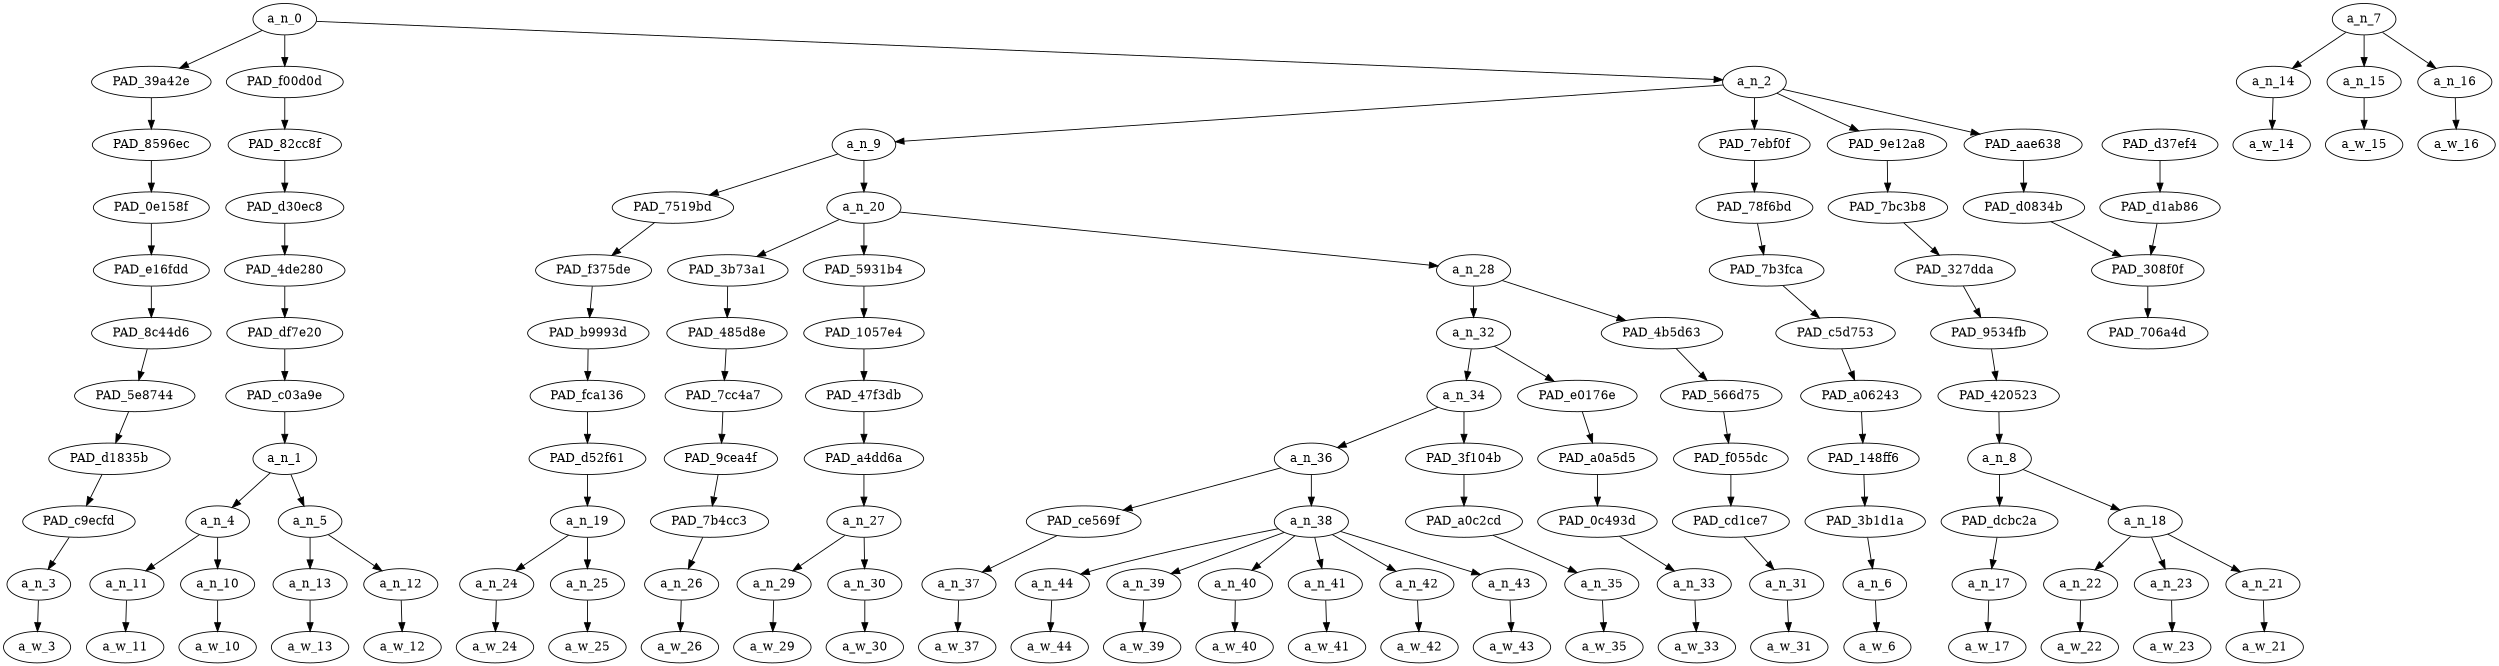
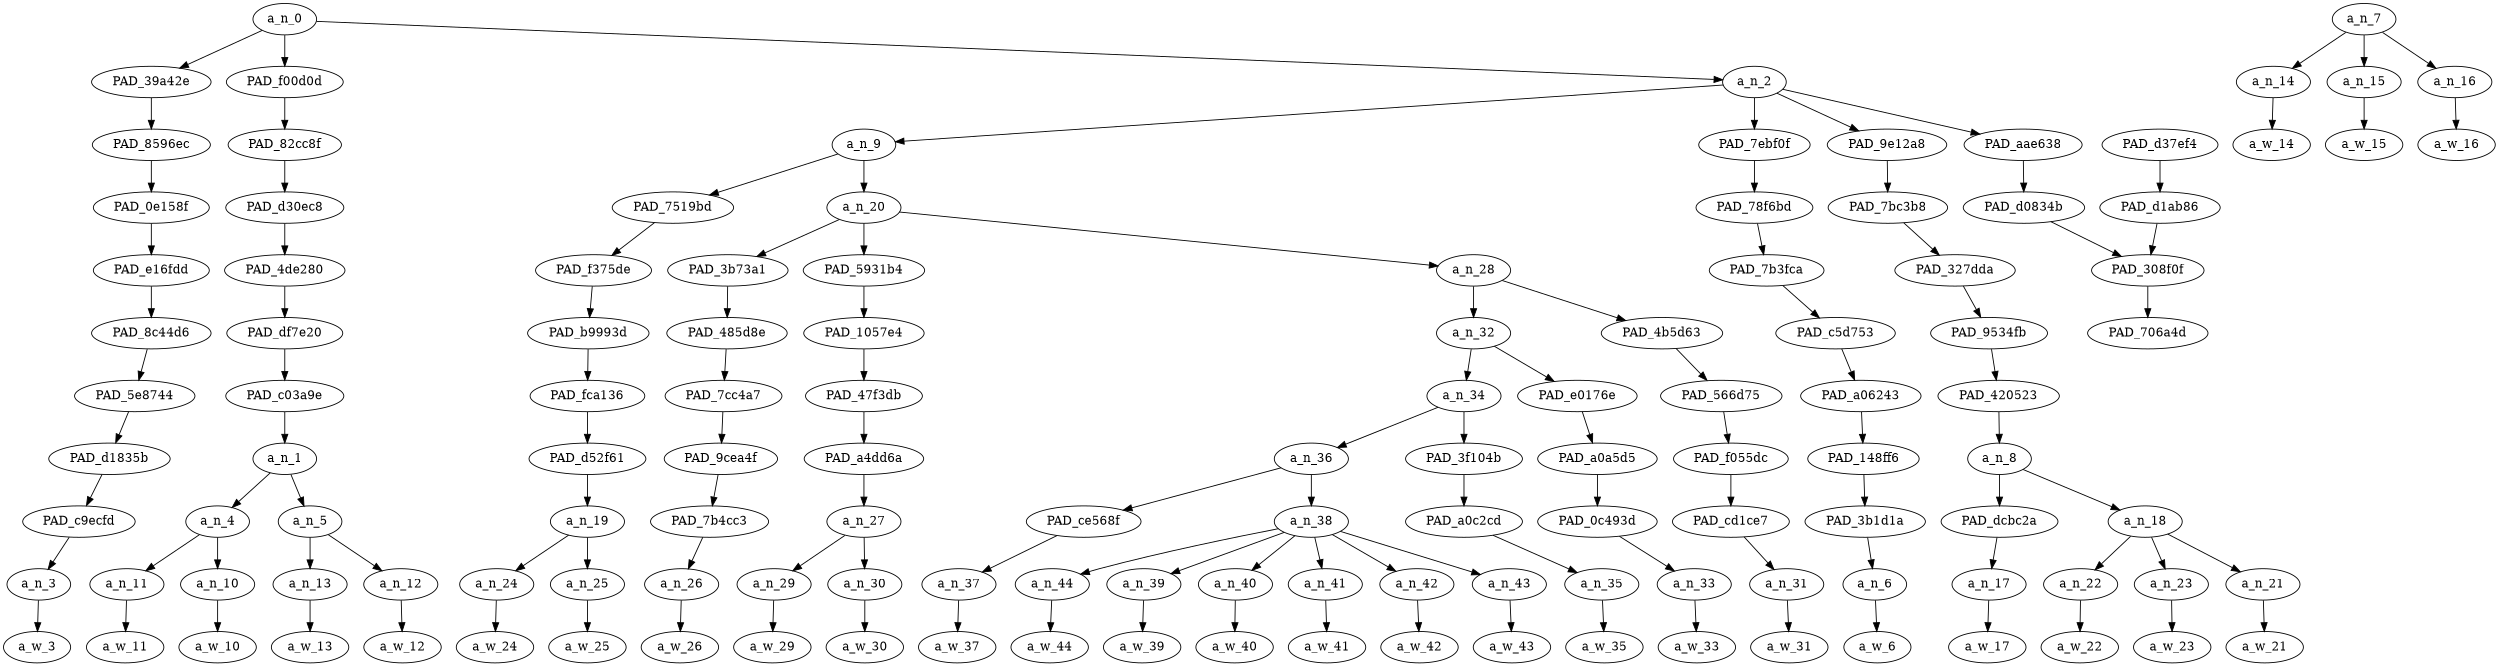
(1084, 522) -> (1084, 522)
